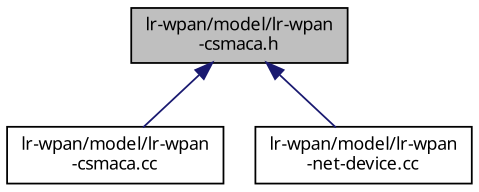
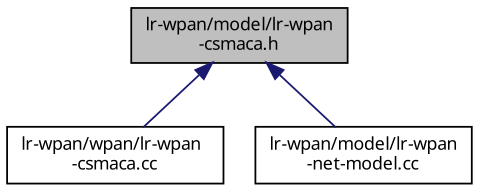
(115, 155) -> (115, 155)
(364, 155) -> (364, 155)
